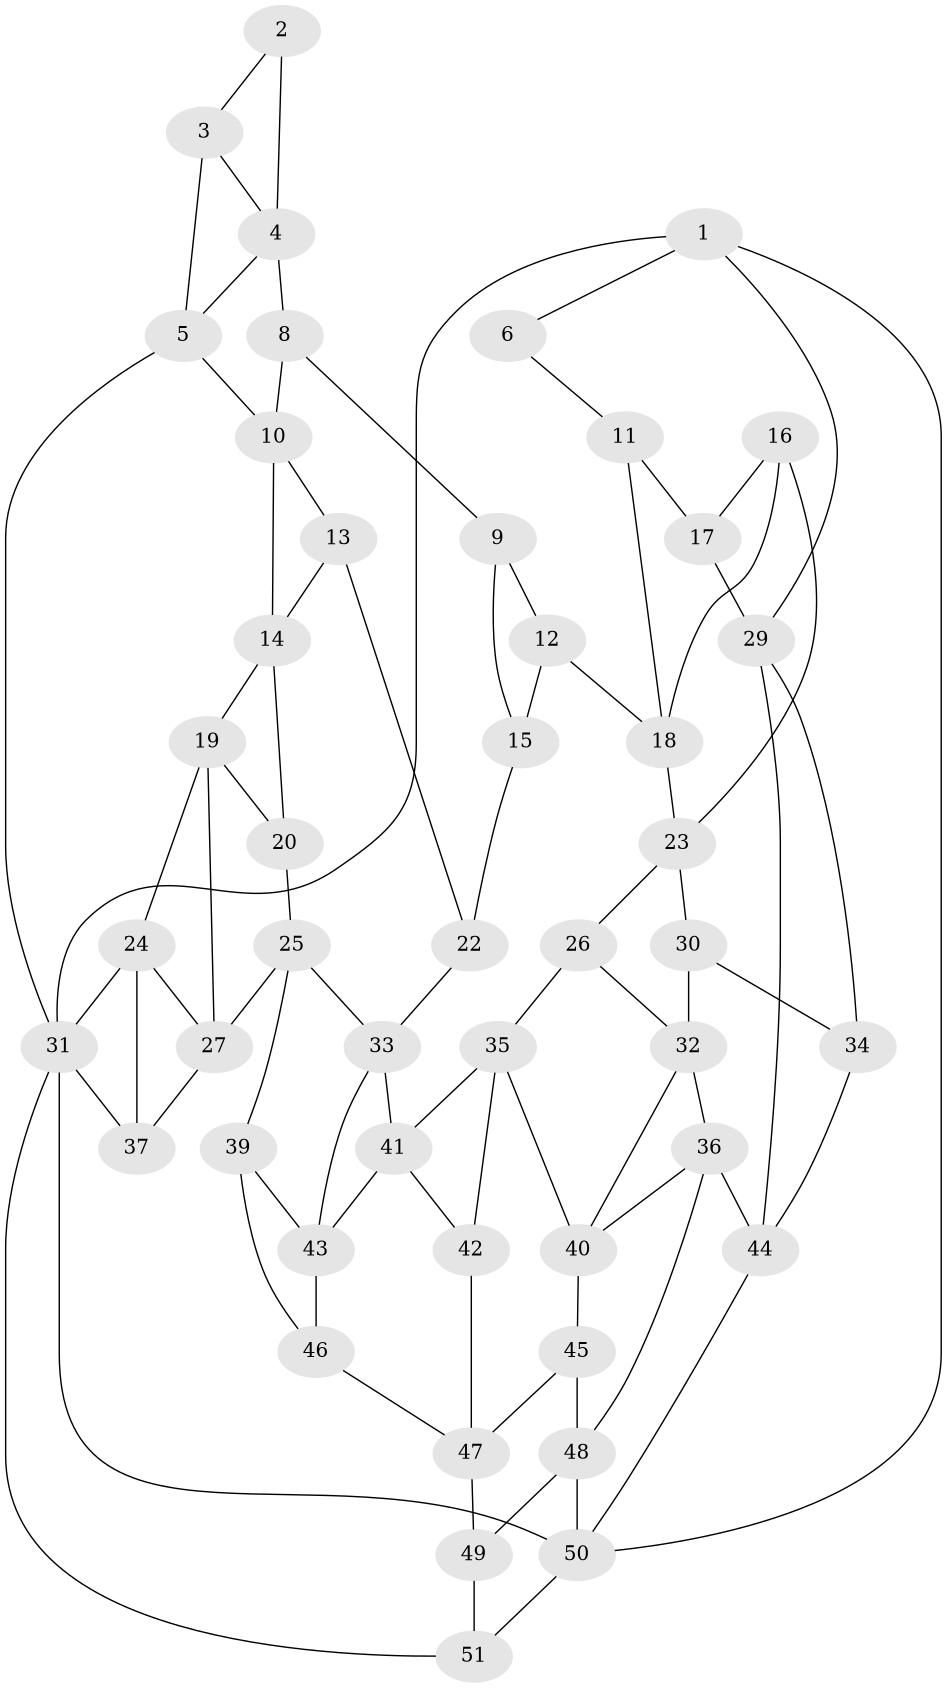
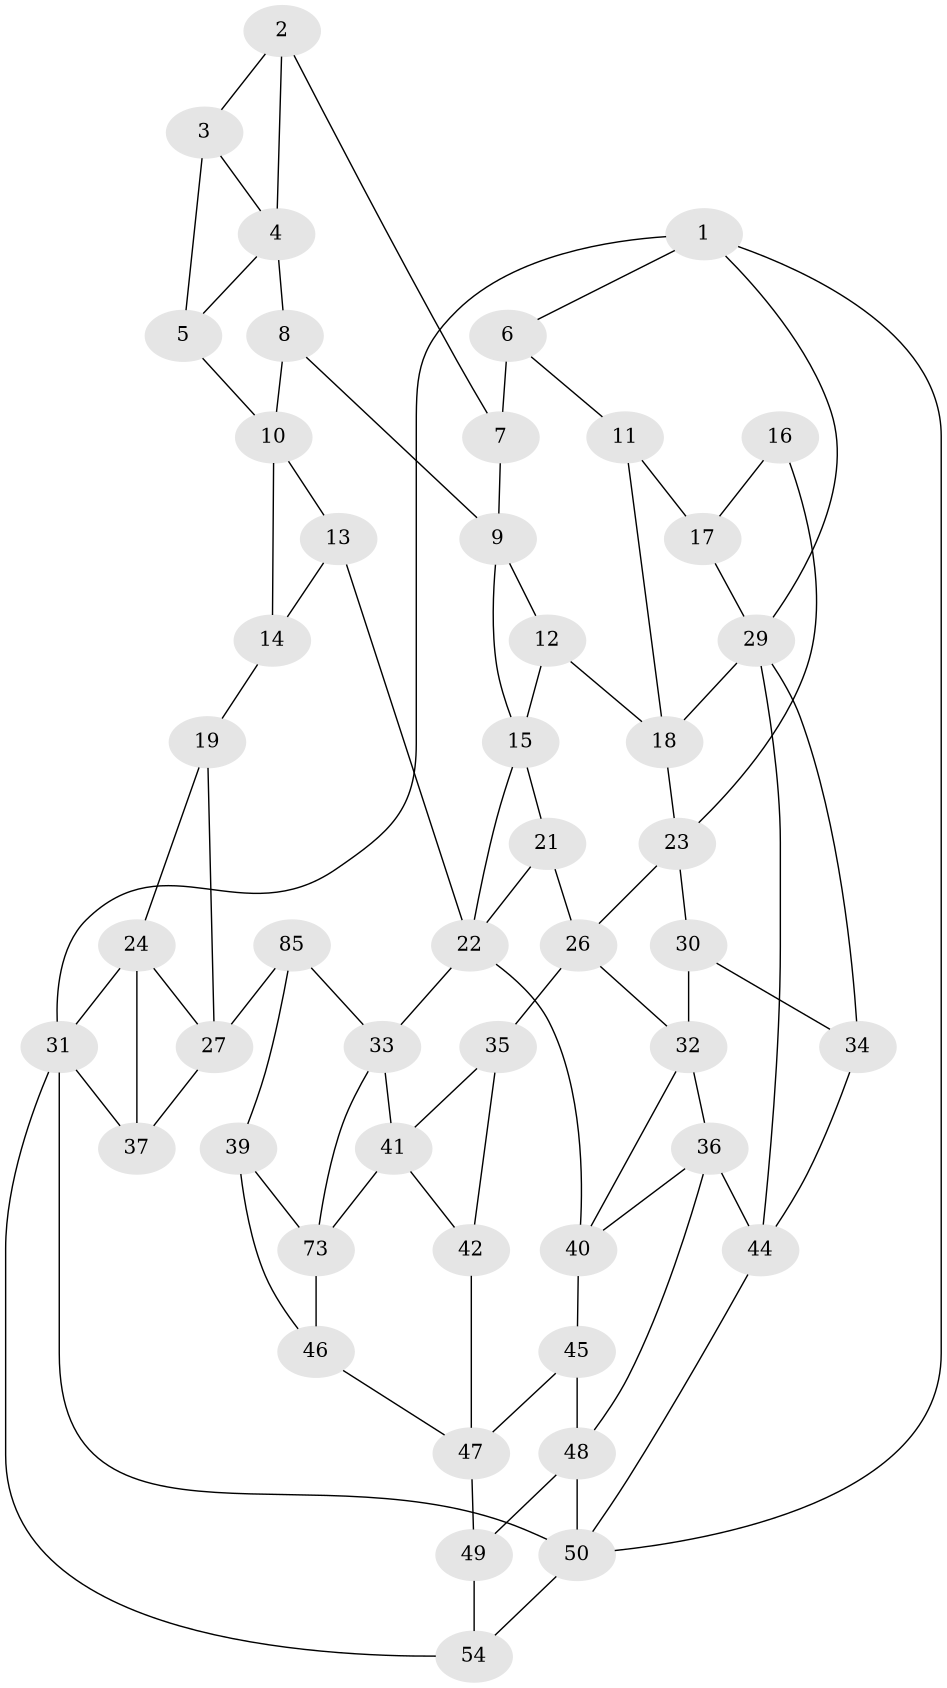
none -> (501, 437)
(740, 582) -> (710, 691)
(6, 659) -> none
(285, 844) -> none
none -> (548, 844)
(292, 945) -> (292, 945)
(538, 1149) -> (570, 1082)
(316, 1250) -> (316, 1250)
(474, 1657) -> (474, 1657)
